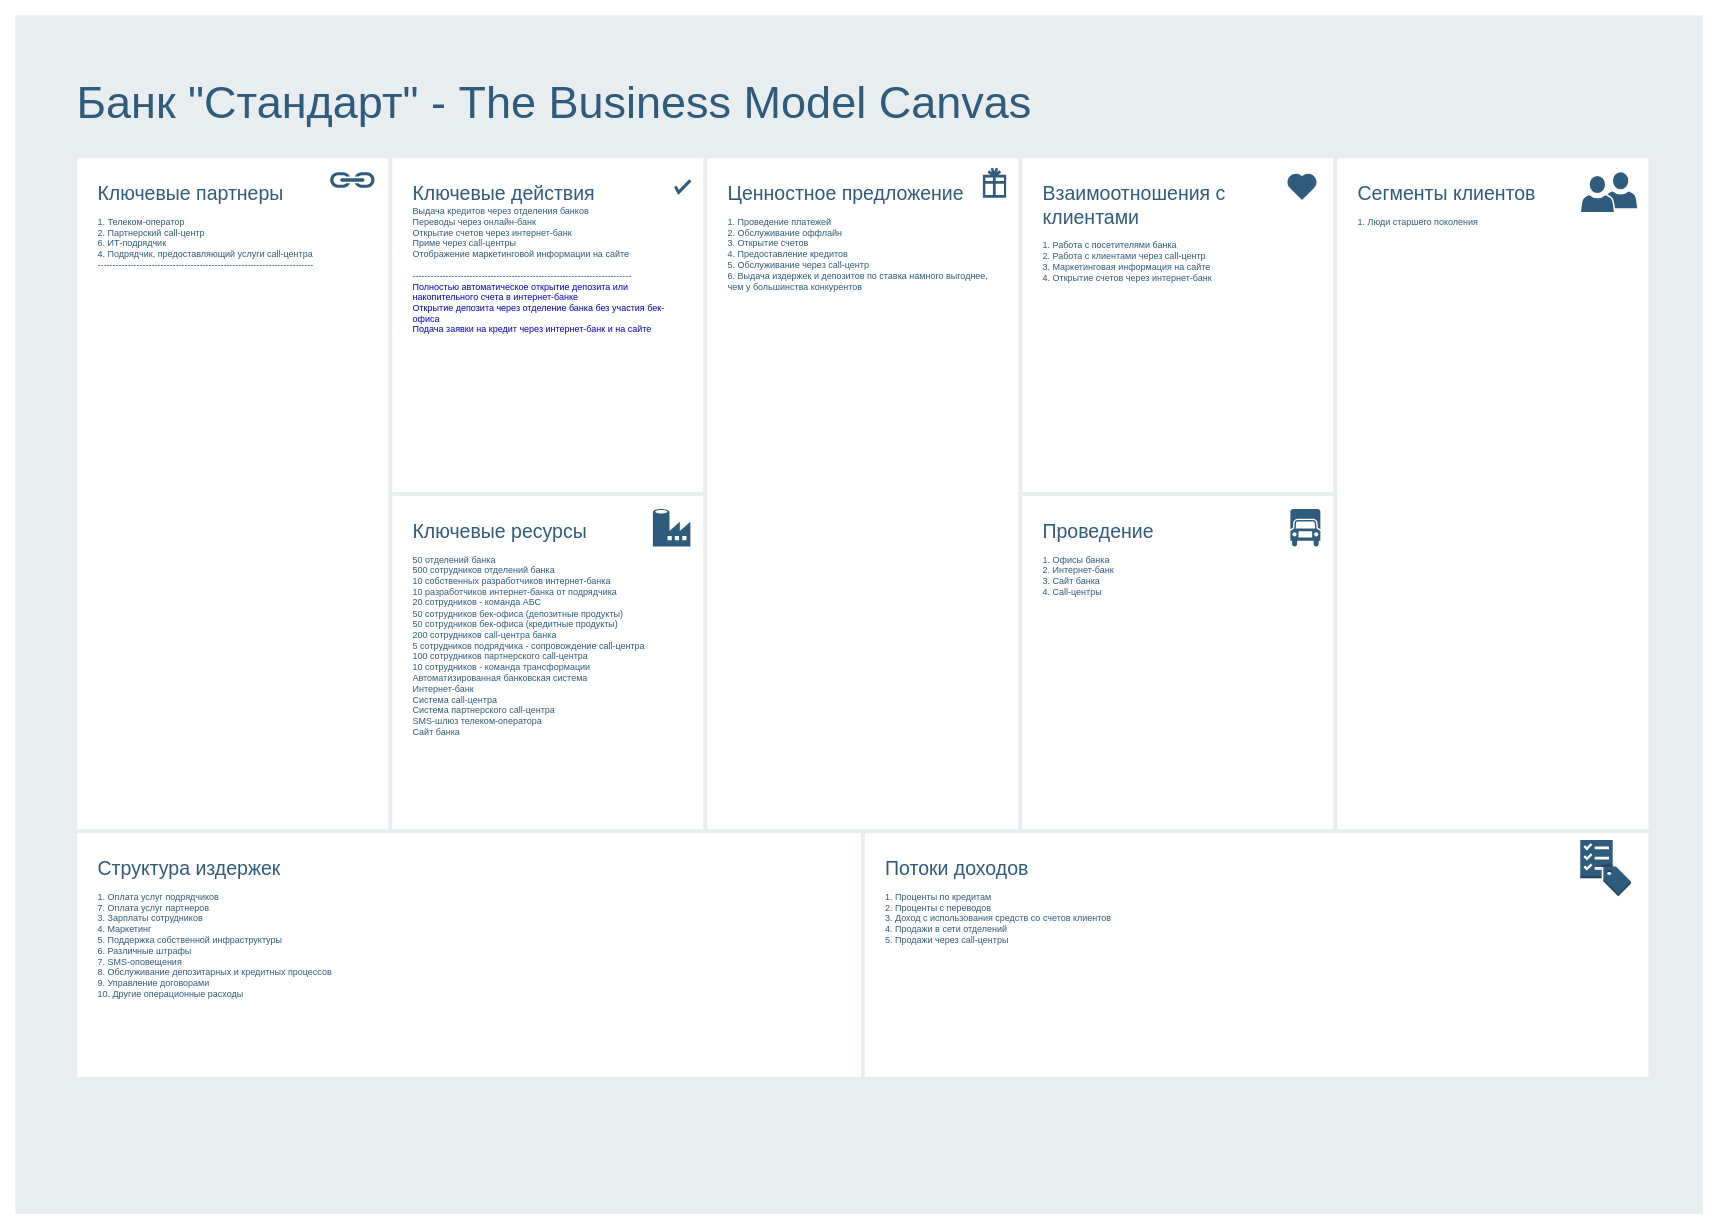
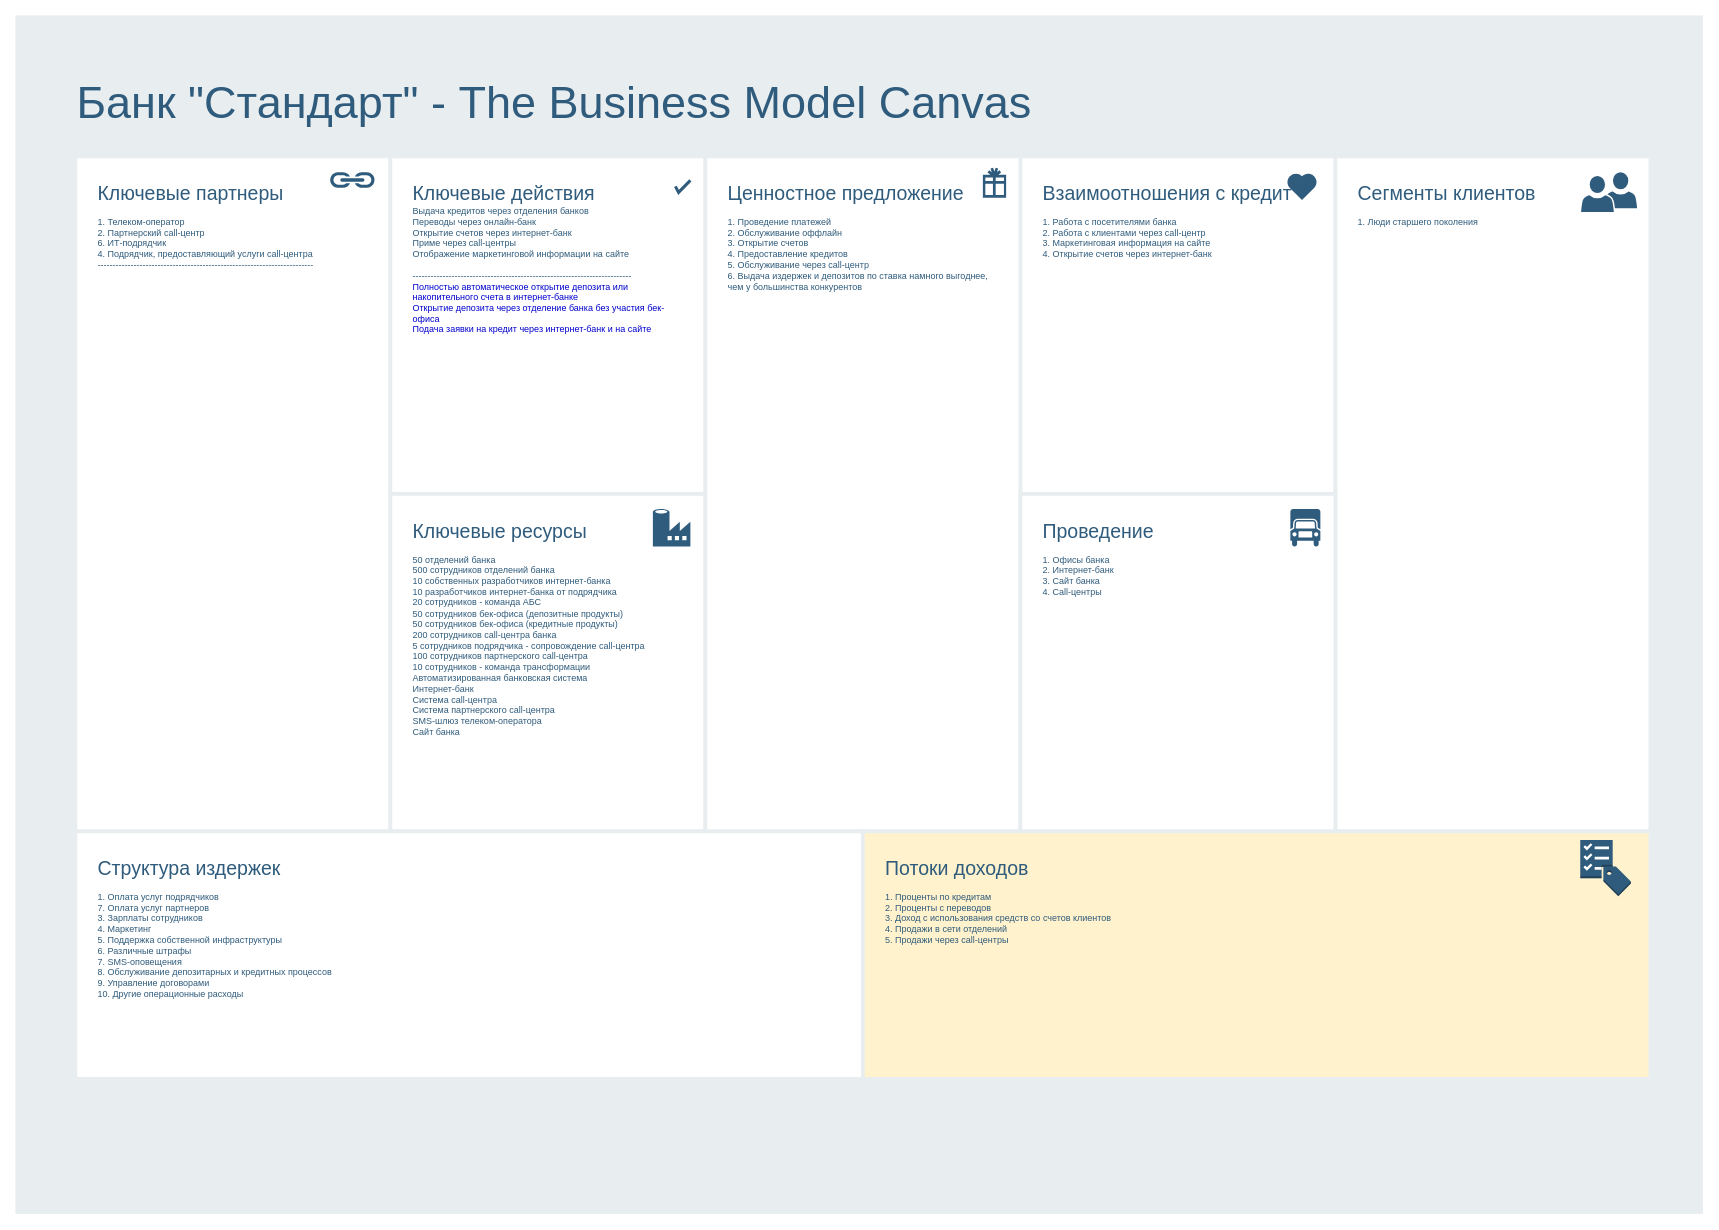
(1133, 210) -> (1133, 210)
(1257, 955) -> (1257, 955)
